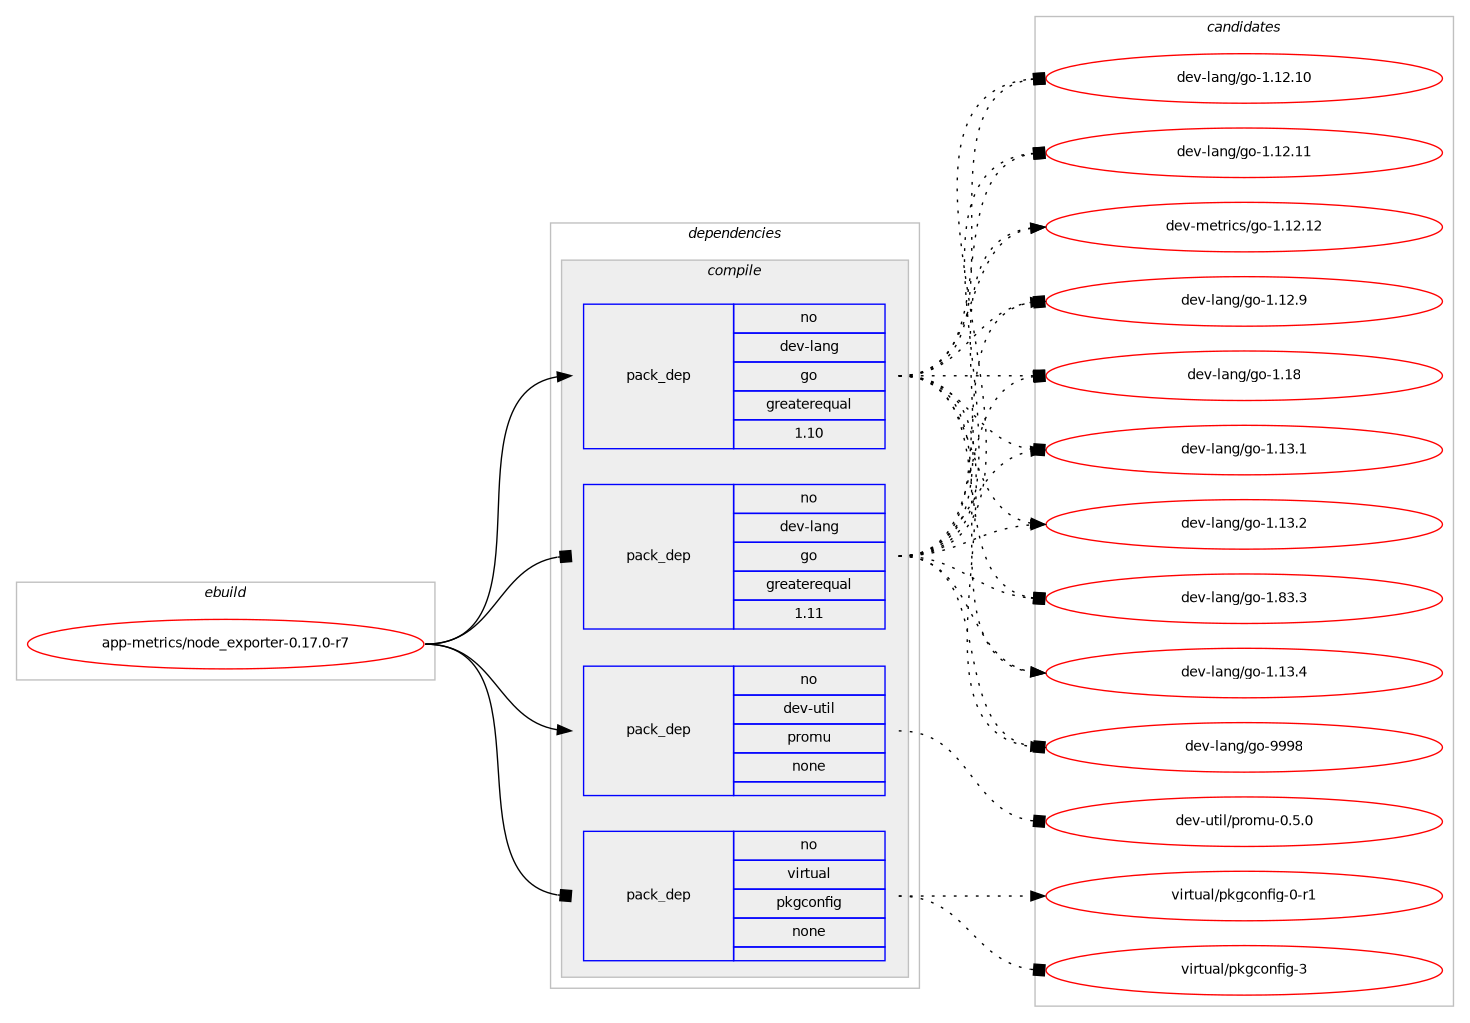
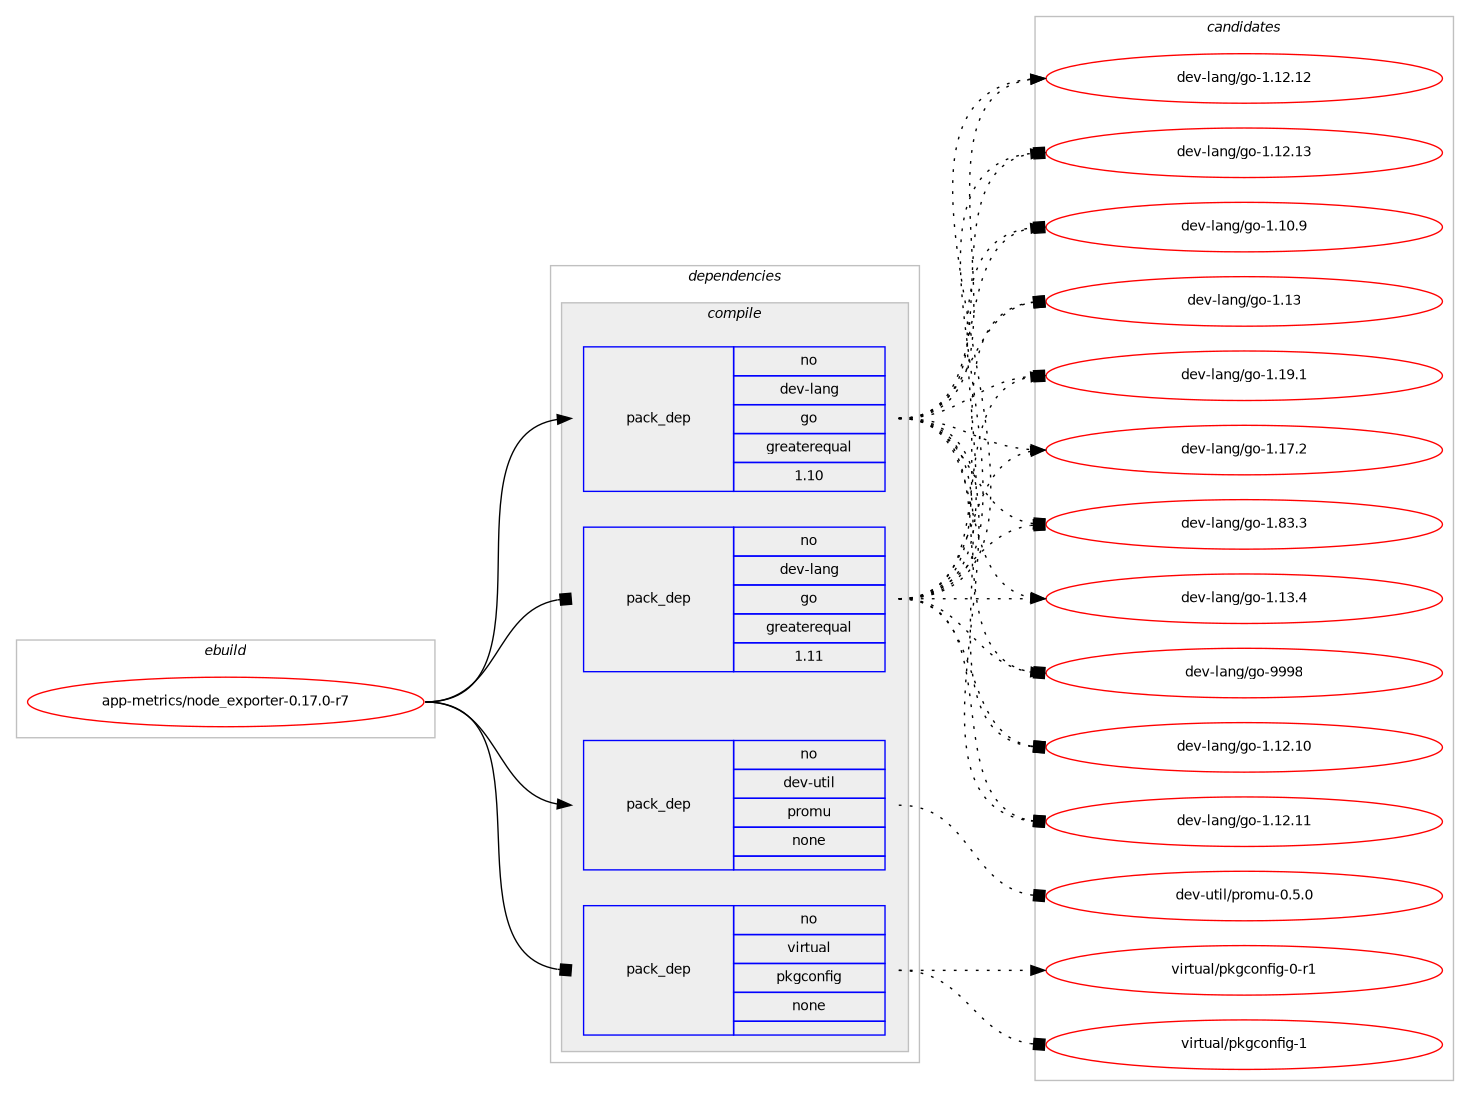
none -> (1244, 153)
(1244, 227) -> (1244, 78)
(1244, 301) -> (1244, 227)
(1244, 376) -> (1244, 301)
(1244, 450) -> (1244, 376)
(1244, 524) -> (1244, 450)
(1244, 970) -> (1244, 1045)
